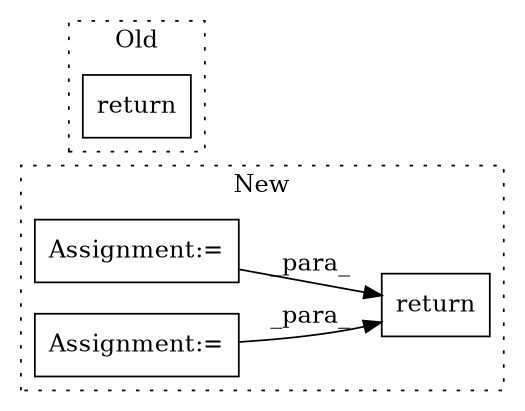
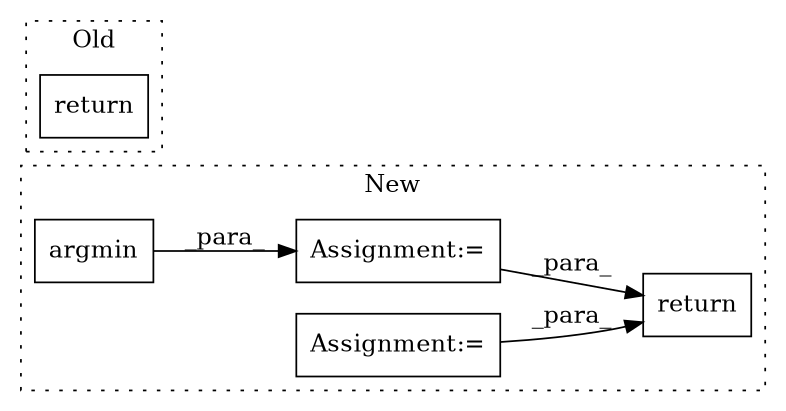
none -> (94, 251)
